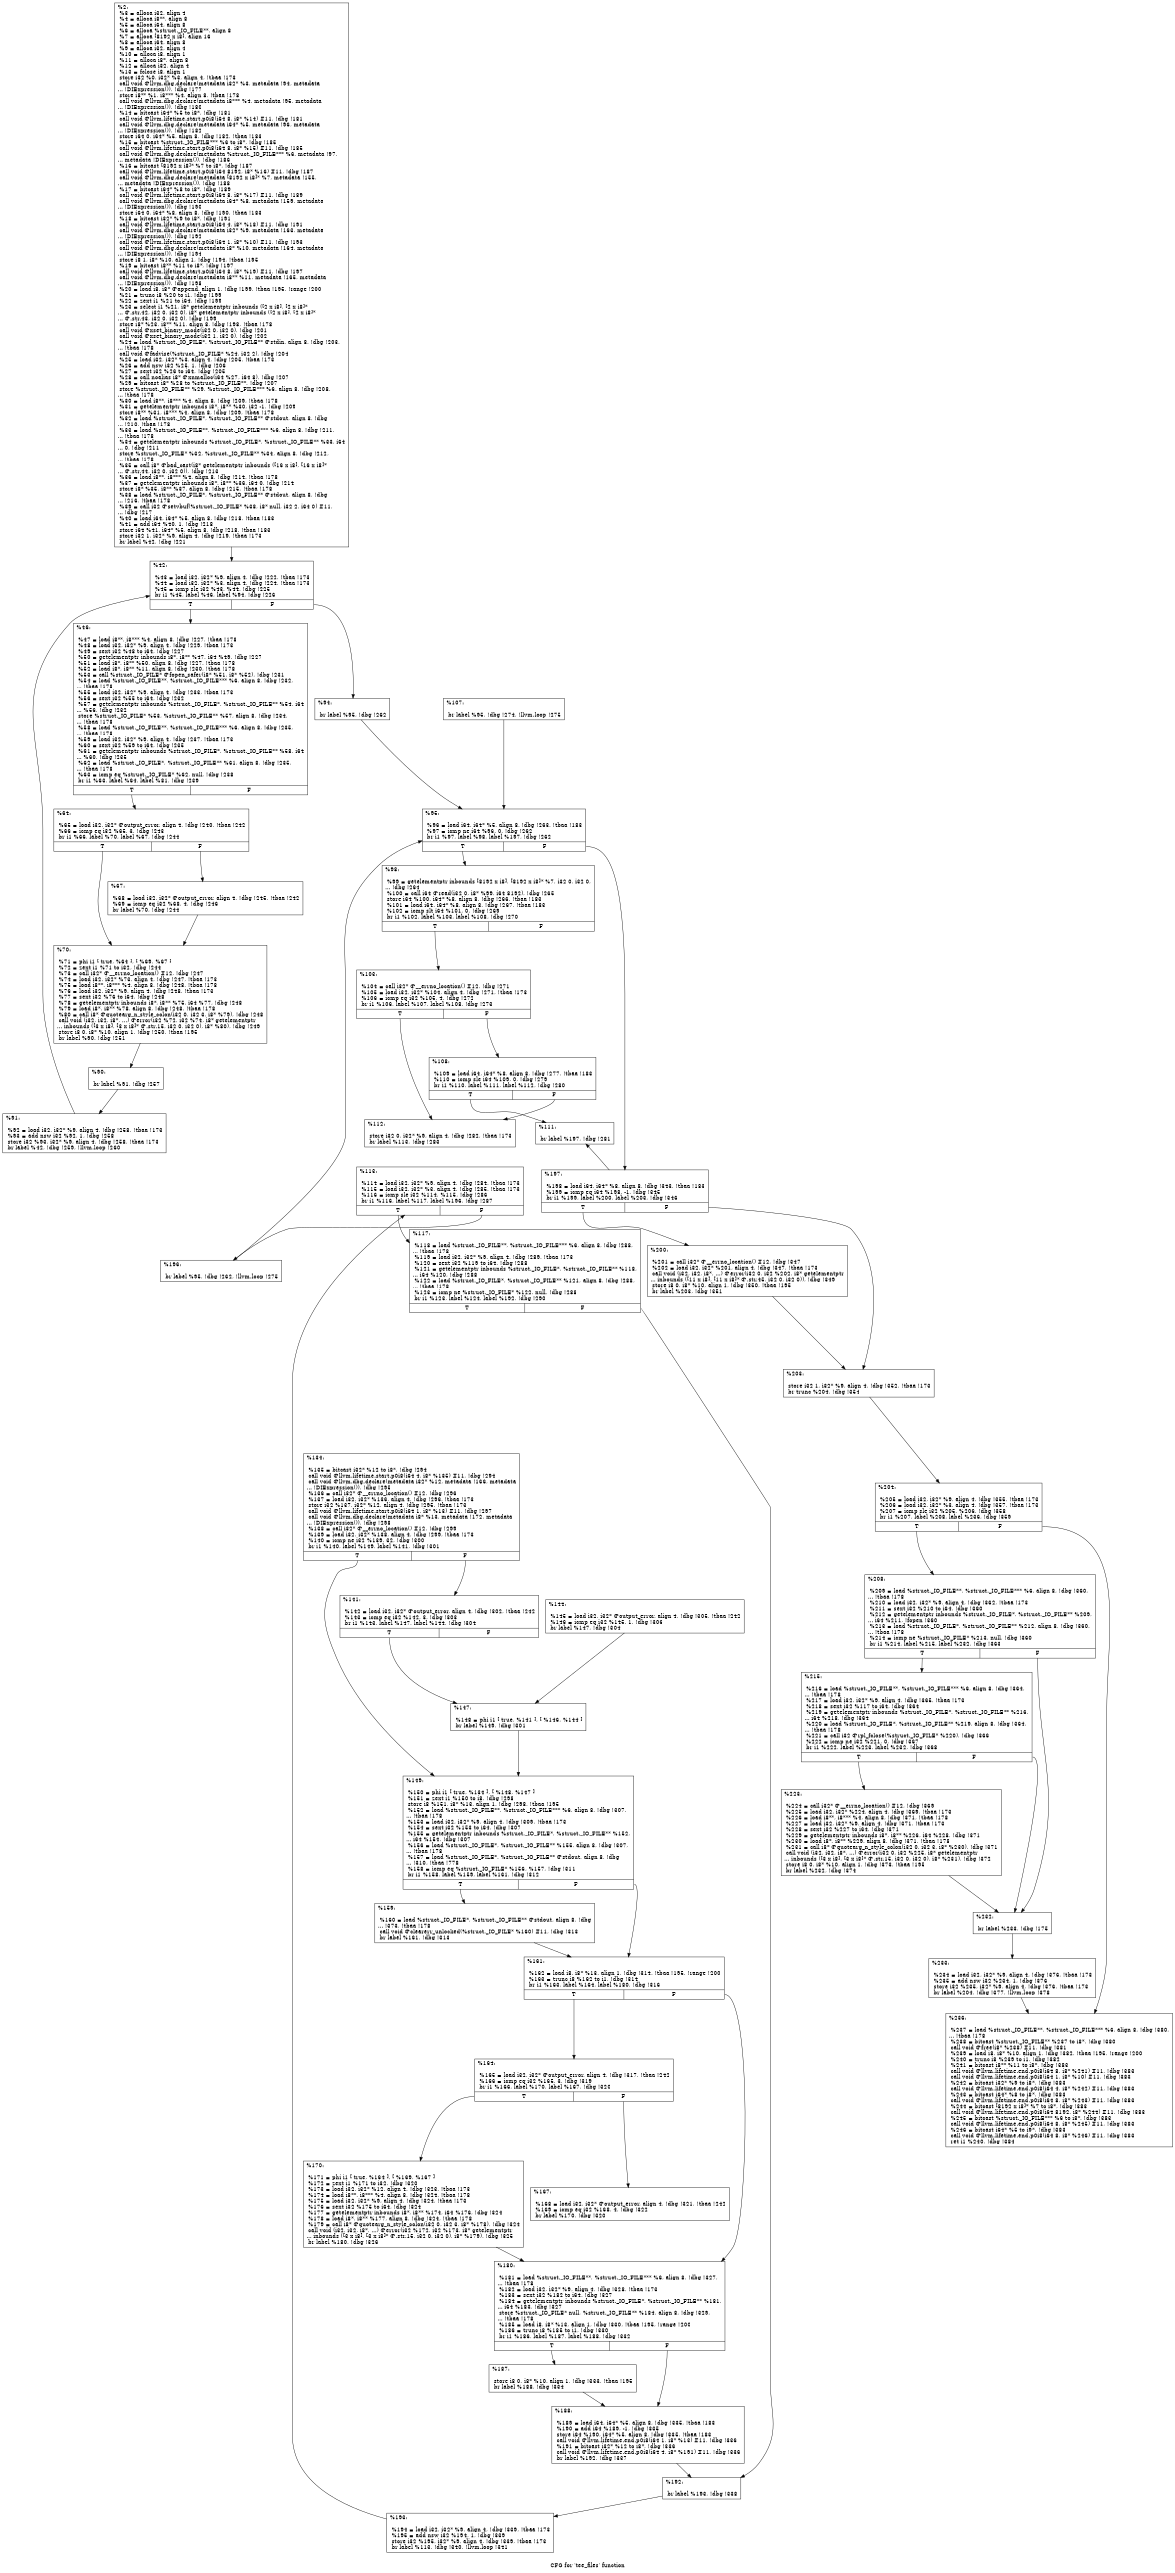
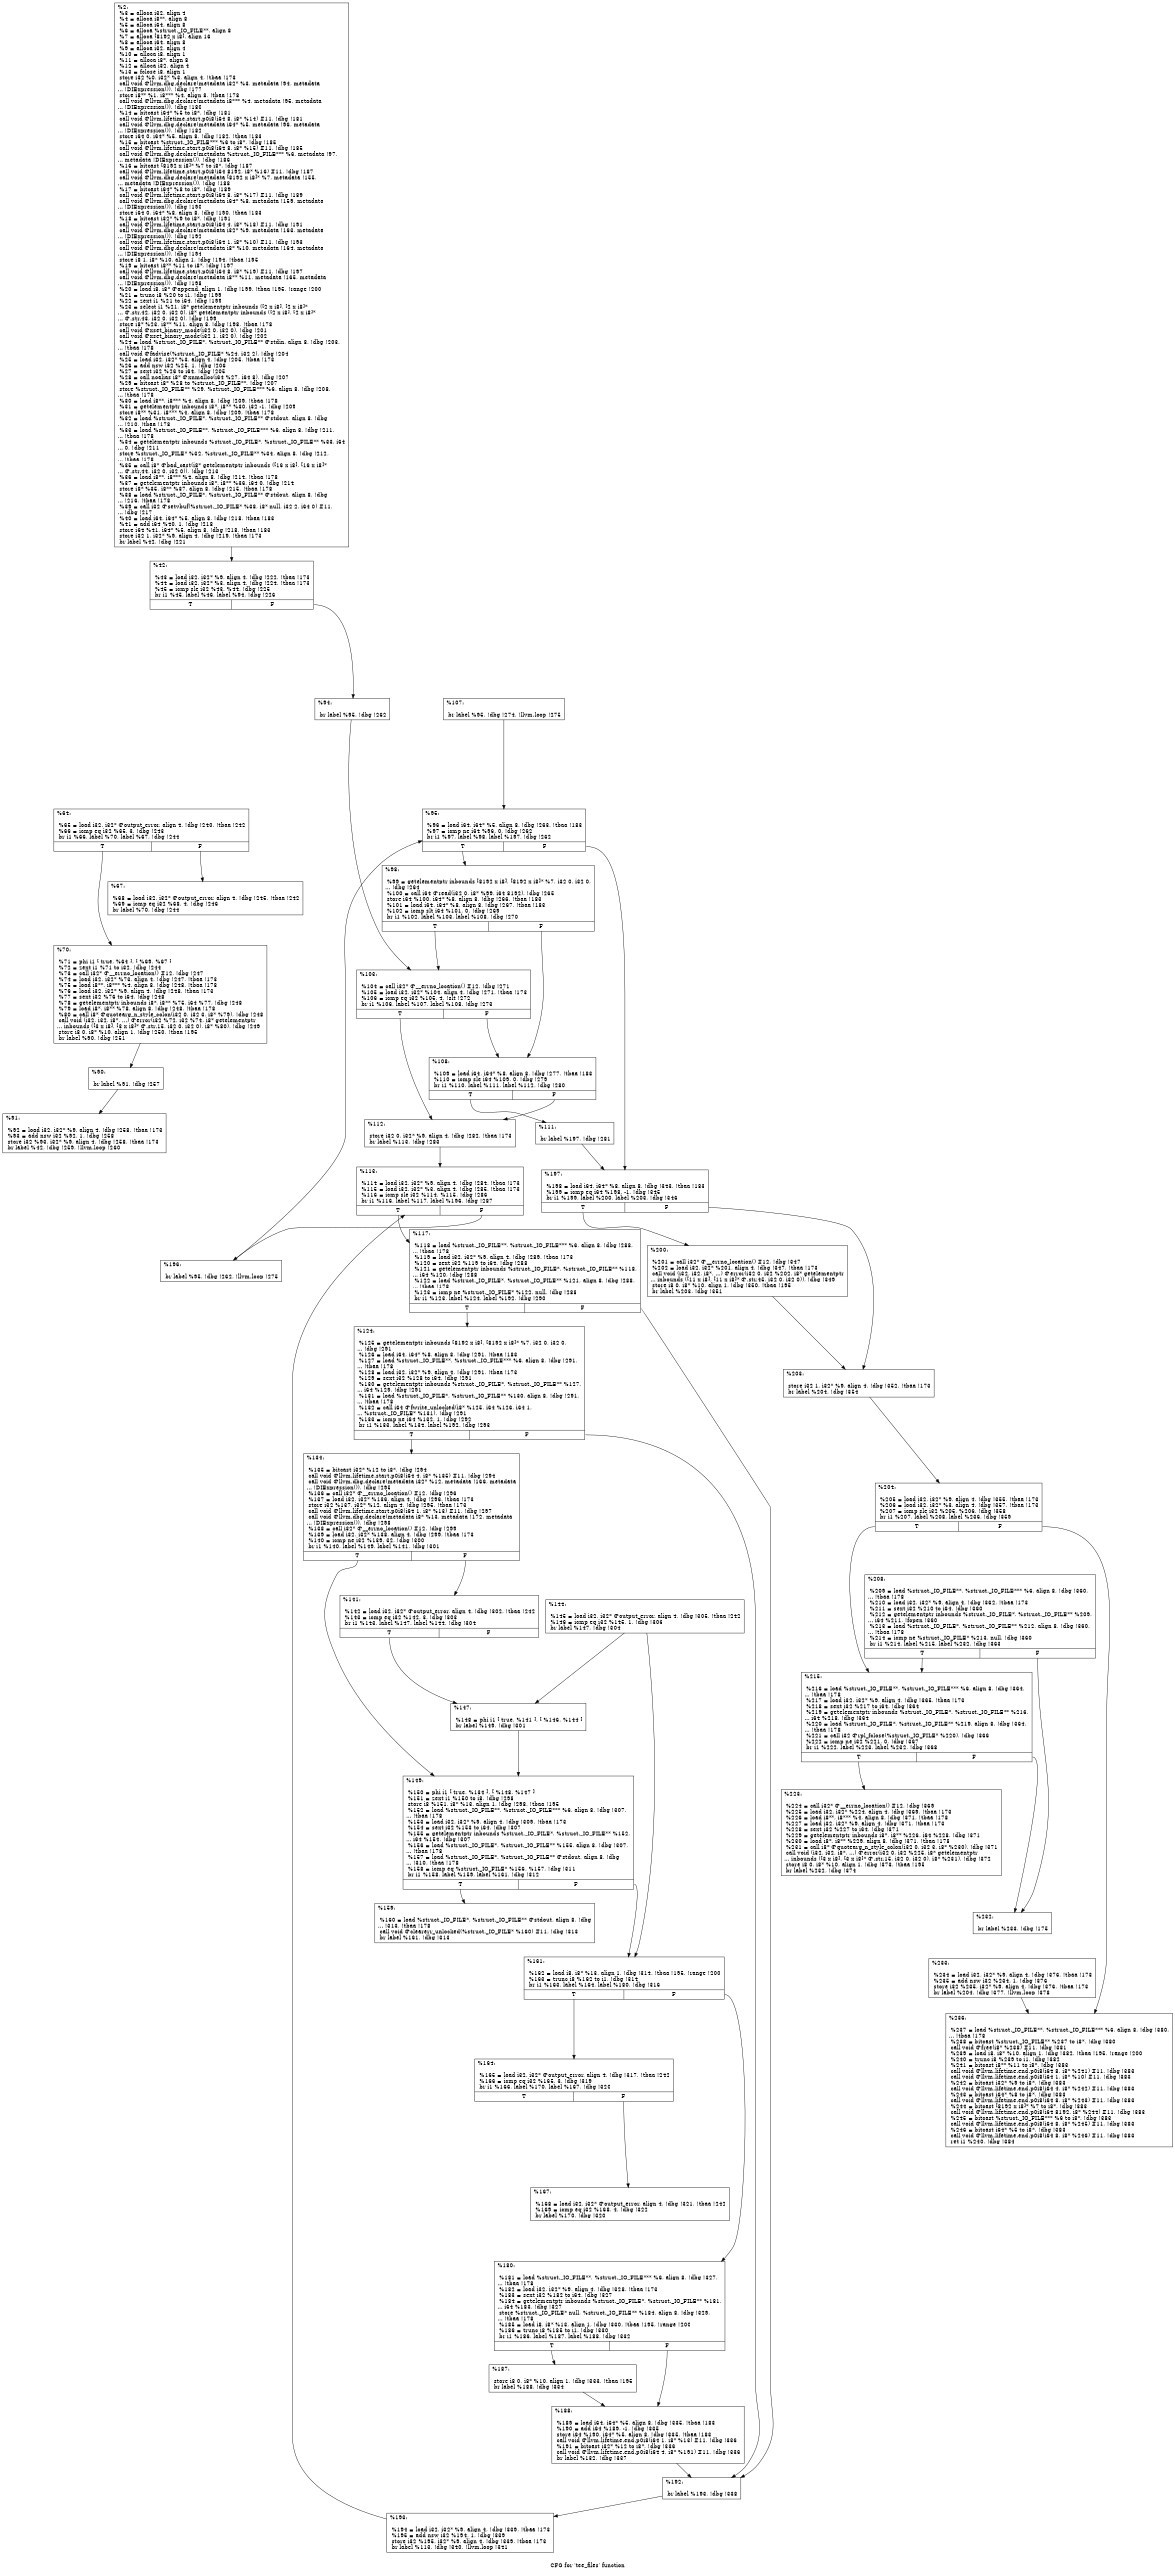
(191, 709) -> none
(407, 767) -> (355, 851)
(43, 825) -> none
(191, 928) -> none
none -> (543, 994)
(417, 998) -> (415, 998)
none -> (440, 1155)
(599, 1158) -> (591, 1156)
none -> (469, 1383)
(823, 1392) -> (822, 1392)
(921, 1553) -> (850, 1594)
(862, 1706) -> (862, 1706)
(433, 1863) -> (433, 1863)
(972, 1893) -> none
(405, 1926) -> (405, 1926)
(1012, 1944) -> none
(551, 1949) -> (654, 1794)
(1008, 2130) -> (1008, 2130)
(413, 2204) -> none
(591, 2458) -> (591, 2458)
